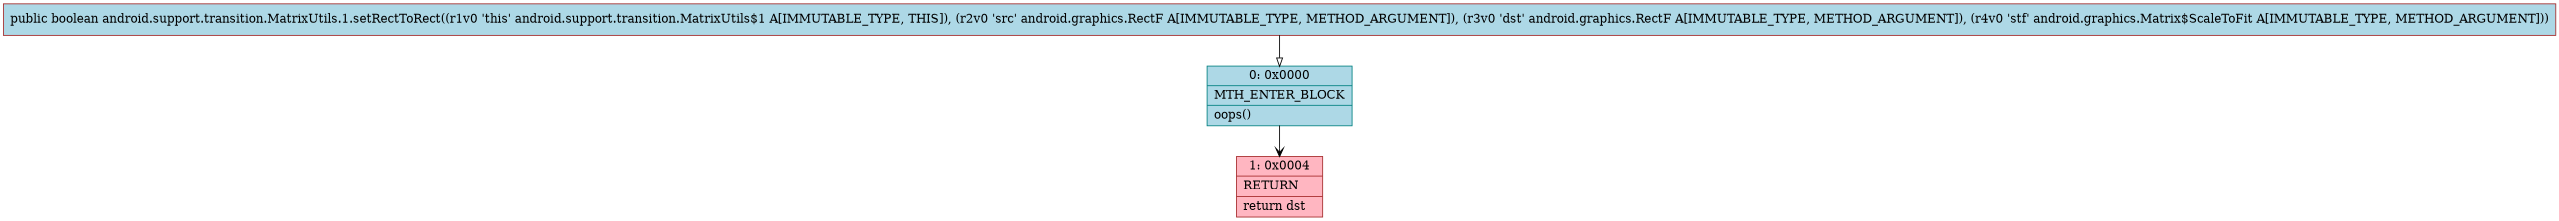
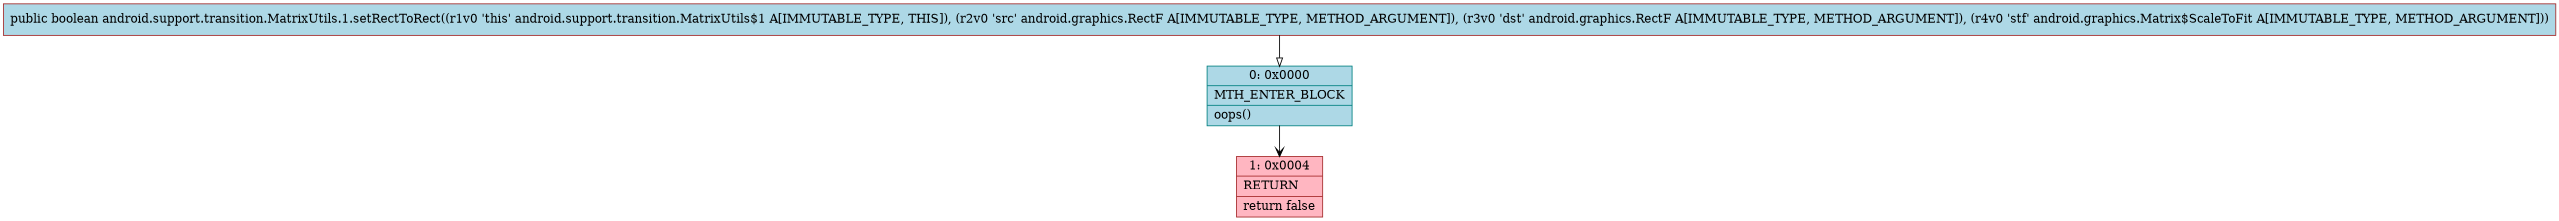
(1274, 206) -> (1280, 206)
